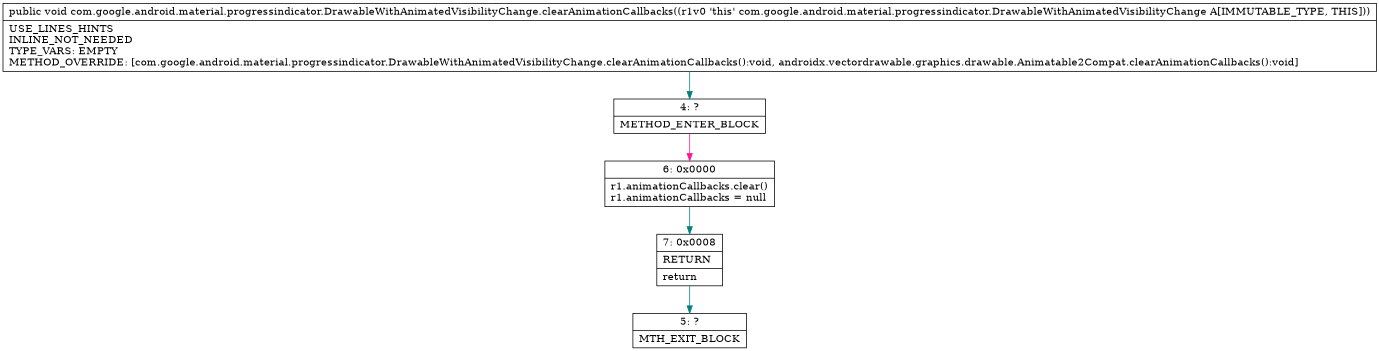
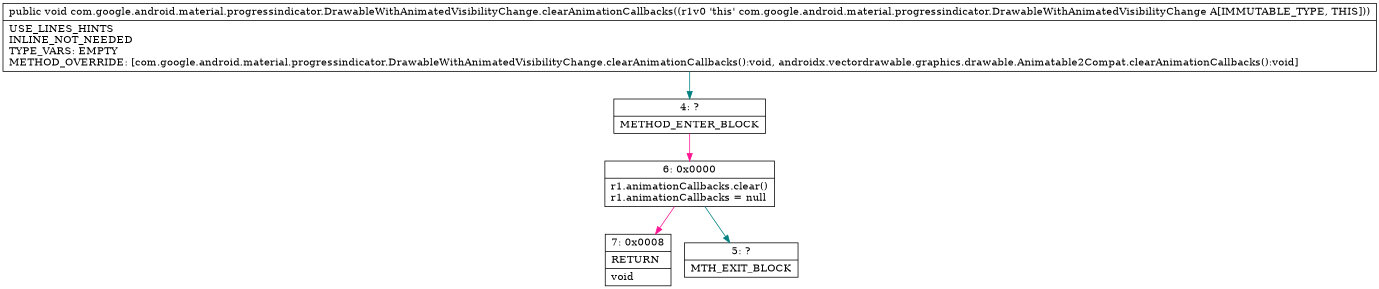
(690, 217) -> (667, 217)
(680, 277) -> (623, 277)
(690, 296) -> (715, 222)
